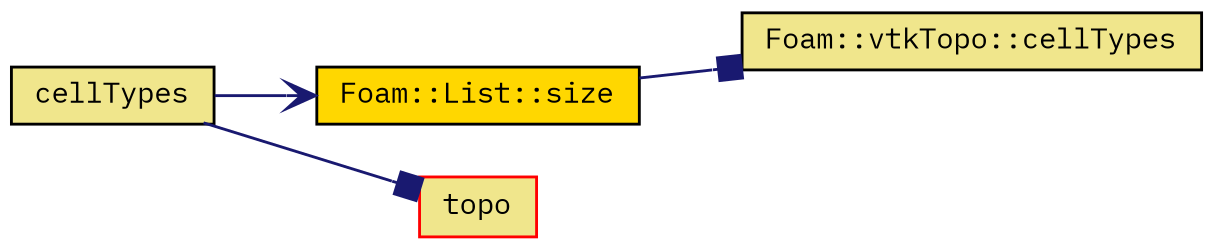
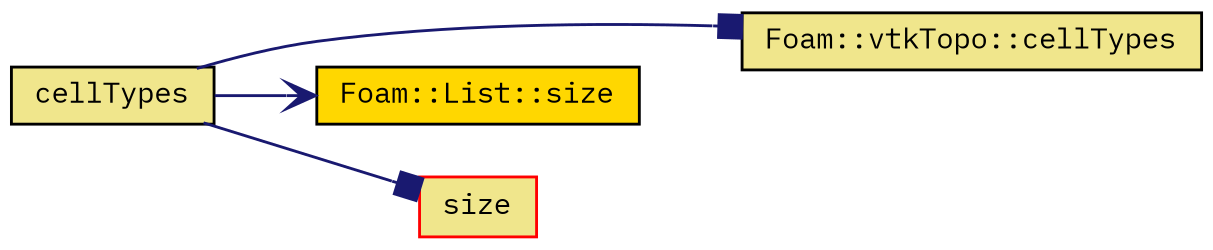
(676, 74) -> (453, 29)
(478, 207) -> (478, 207)
